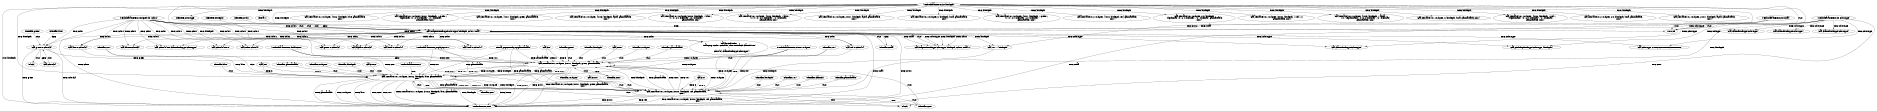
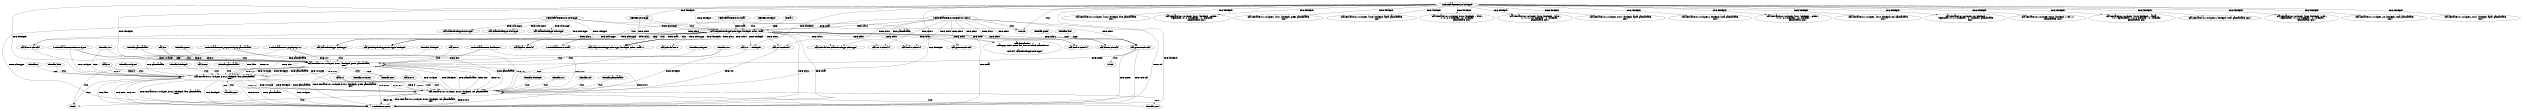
(242, 18) -> none
(1720, 23) -> (617, 35)
(677, 26) -> (1012, 26)
(1192, 26) -> (807, 26)
(1710, 26) -> (825, 26)
(146, 31) -> (902, 31)
(227, 37) -> (590, 40)
(166, 38) -> none
(513, 47) -> (228, 47)
(886, 47) -> (558, 47)
(1659, 47) -> none
(9, 58) -> (1171, 58)
(50, 65) -> none
(84, 65) -> (1158, 65)
(411, 65) -> (33, 65)
(1656, 65) -> (16, 65)
(815, 78) -> (585, 78)
